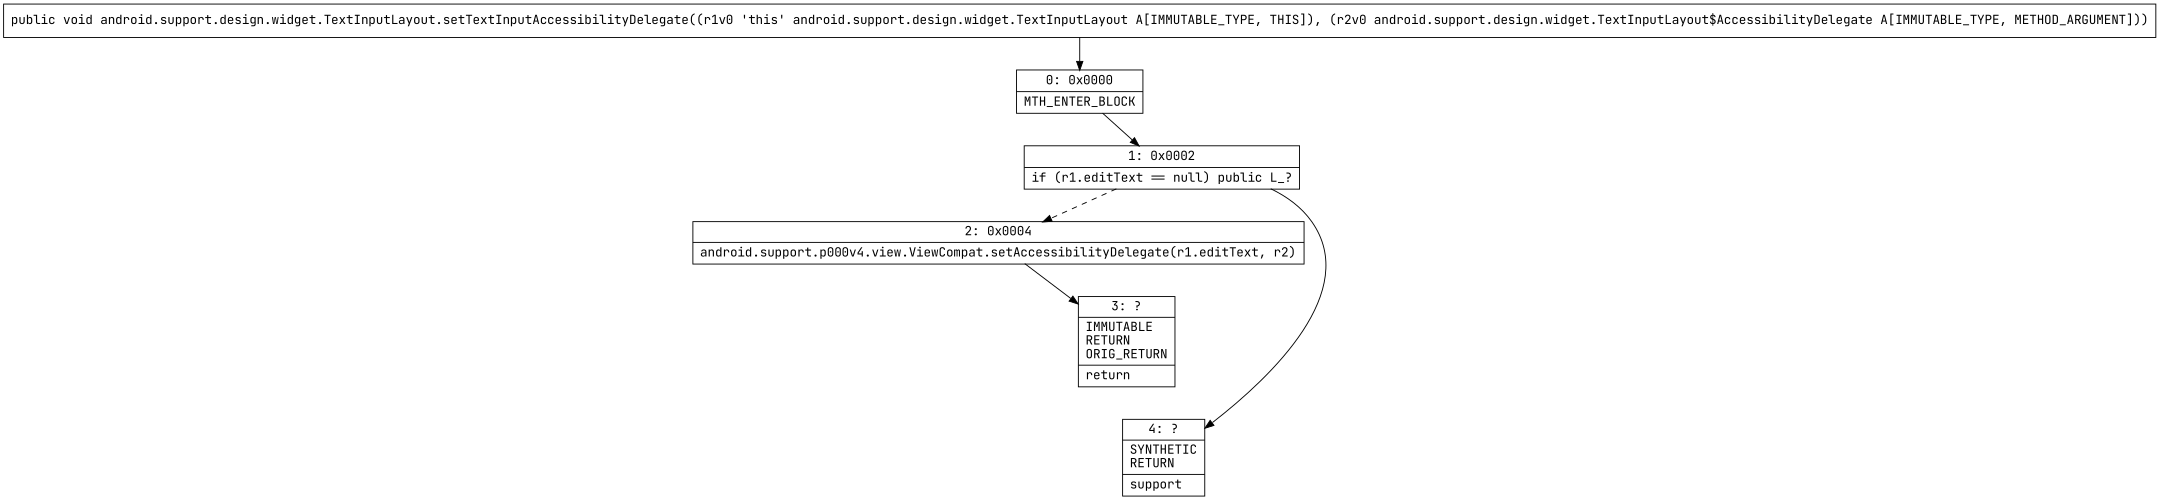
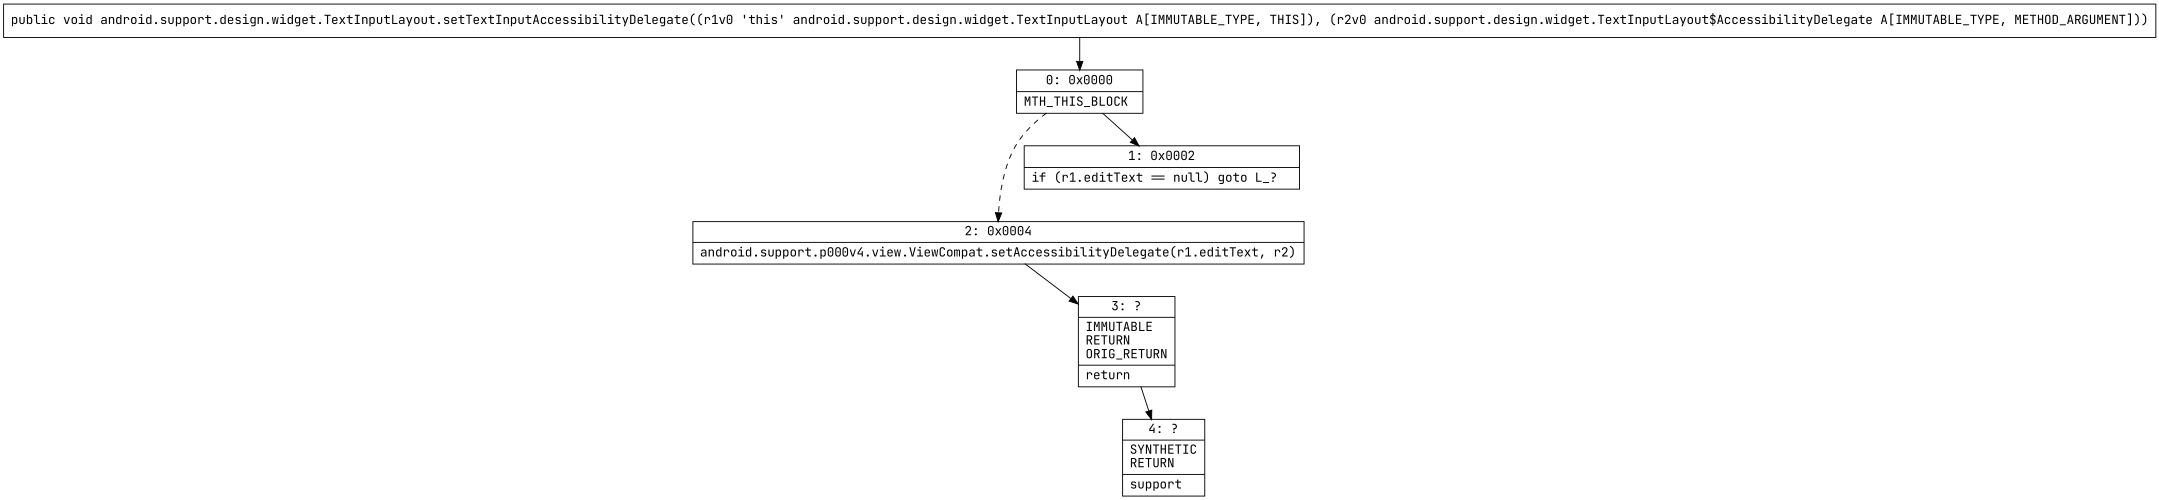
(1080, 102) -> (1076, 102)
(1162, 178) -> (1155, 178)
(1084, 204) -> (1010, 157)
(1312, 313) -> (1145, 399)
